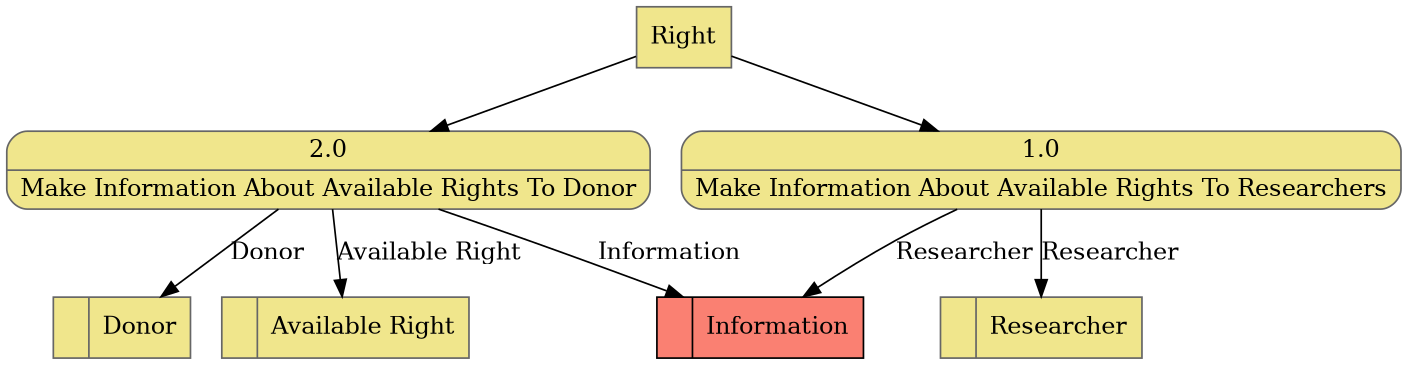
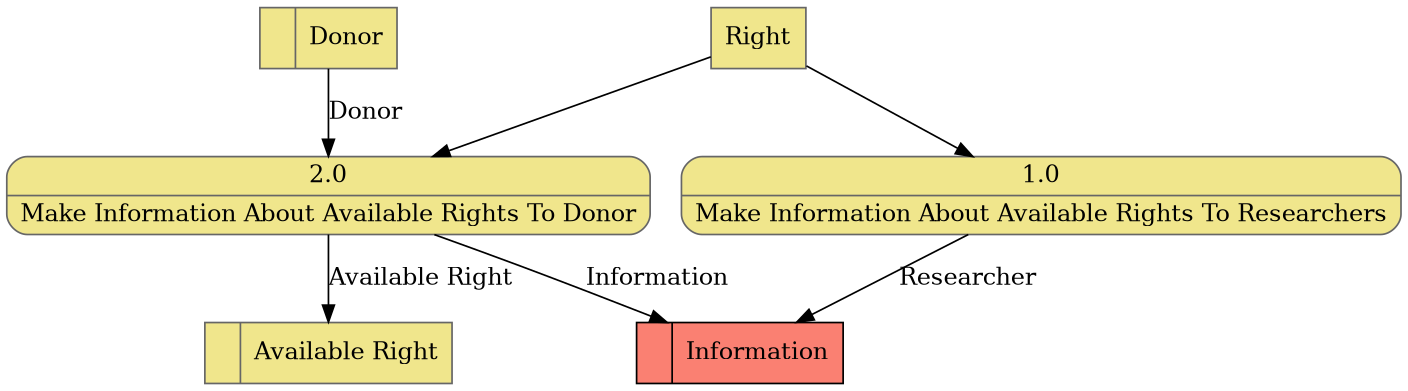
(227, 248) -> (328, 104)
(1041, 328) -> none
